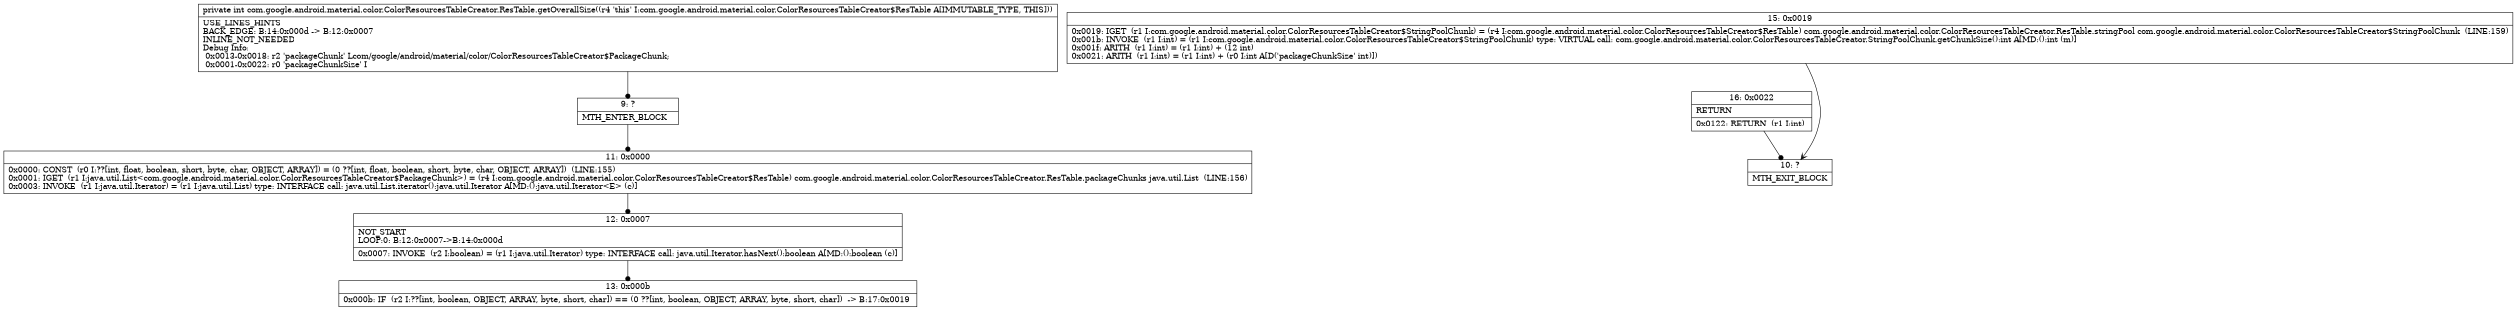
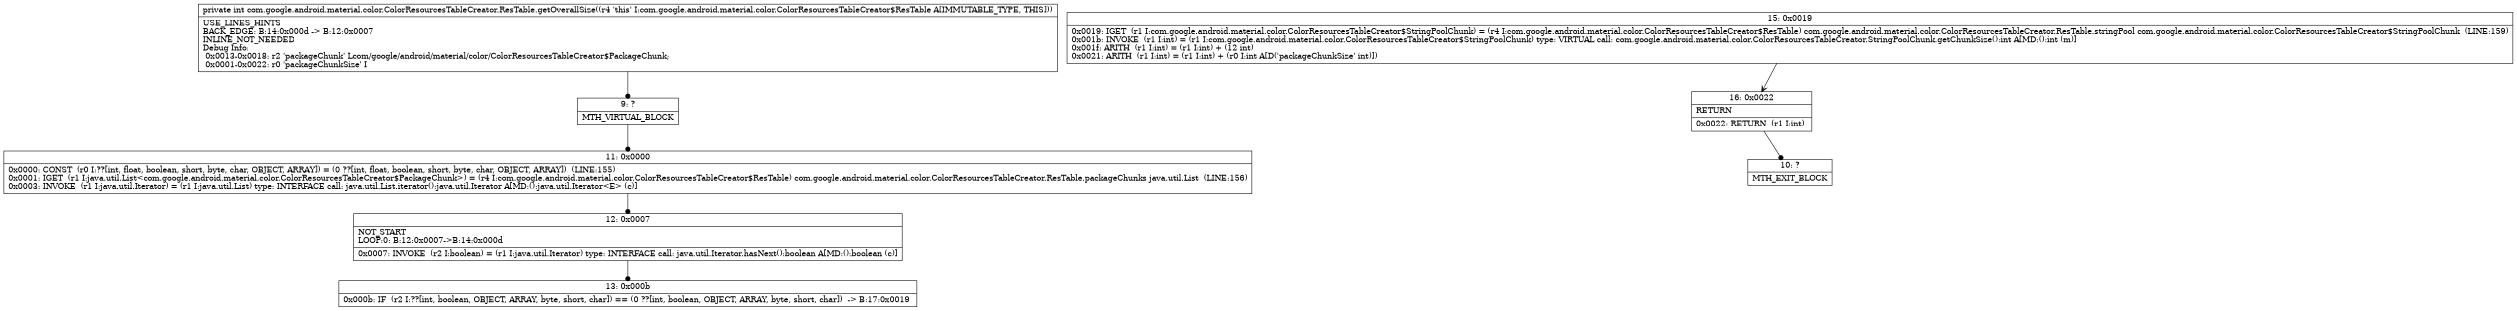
(1820, 110) -> (1771, 75)
(625, 118) -> (628, 118)
(1752, 124) -> (1752, 124)
